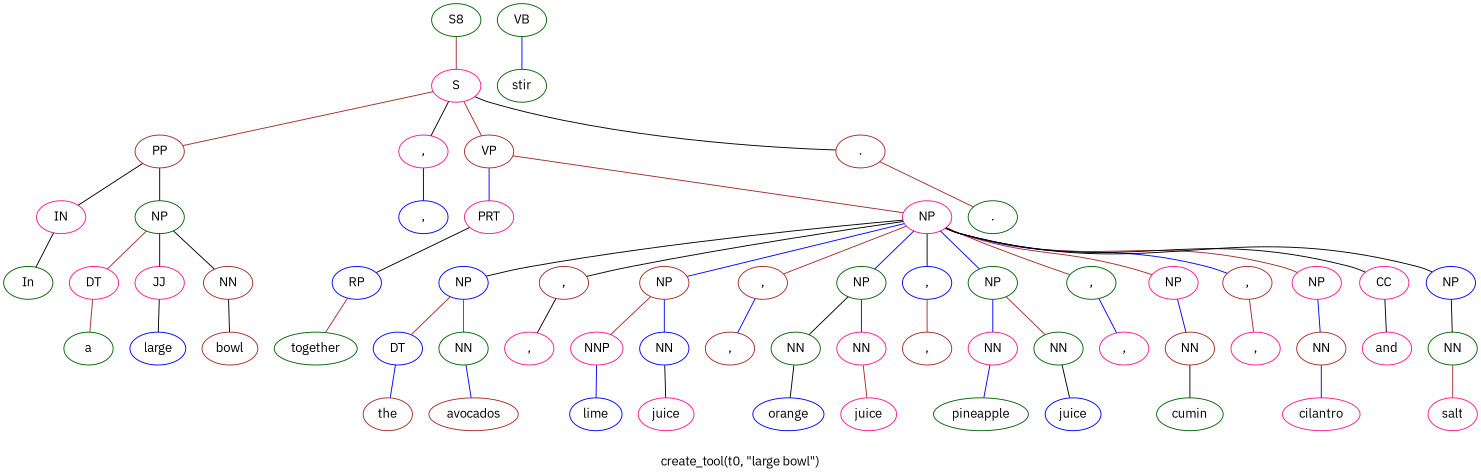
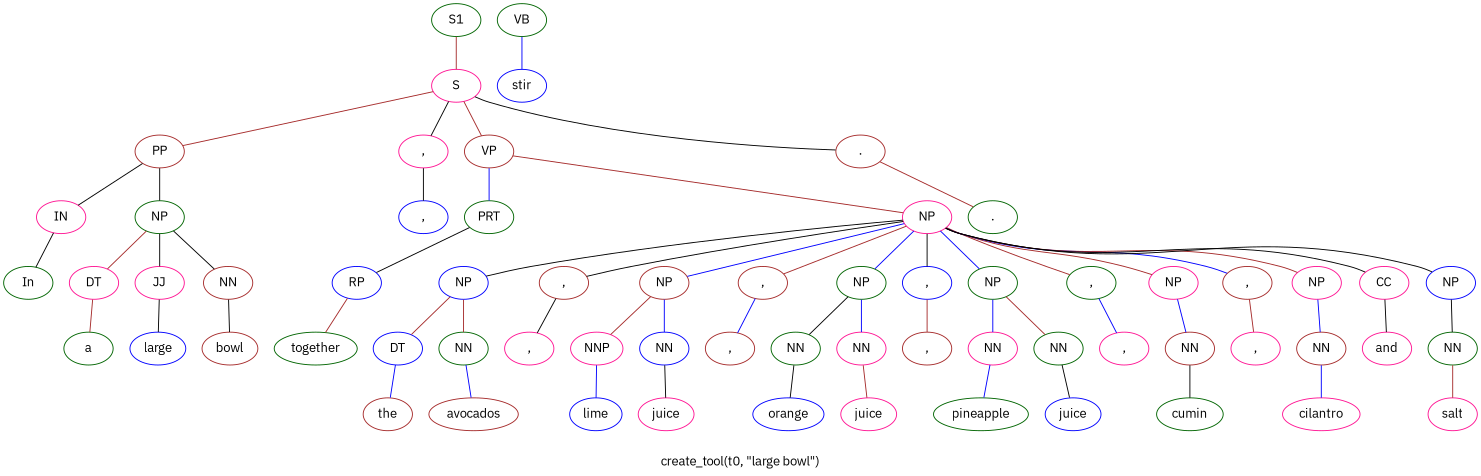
(456, 20) -> (456, 20)
(522, 86) -> (522, 86)
(489, 217) -> (489, 217)
